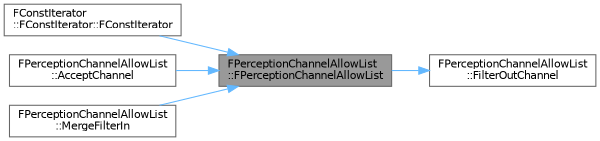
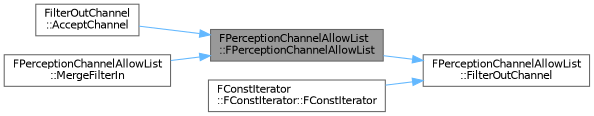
(194, 44) -> (399, 83)
(93, 71) -> (87, 20)
